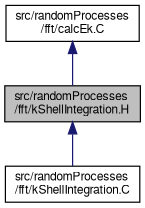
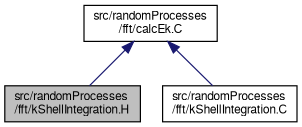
(73, 150) -> (195, 68)
